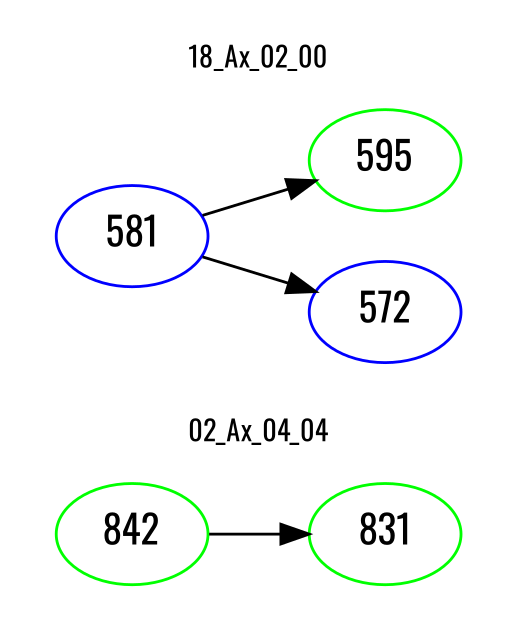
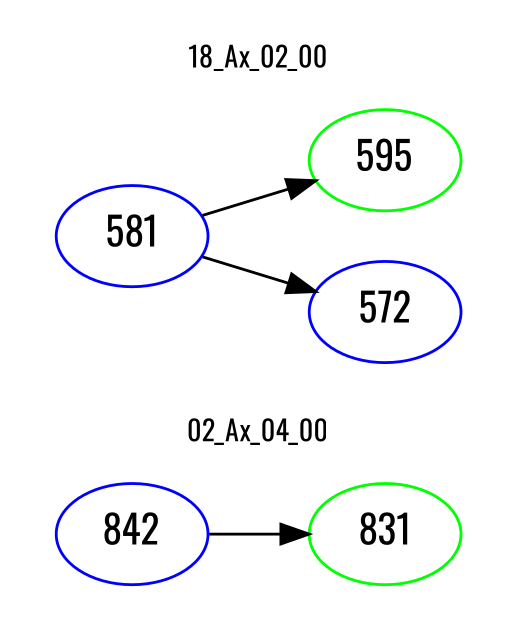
(259, 434) -> (259, 434)
(132, 534) -> (132, 534)
